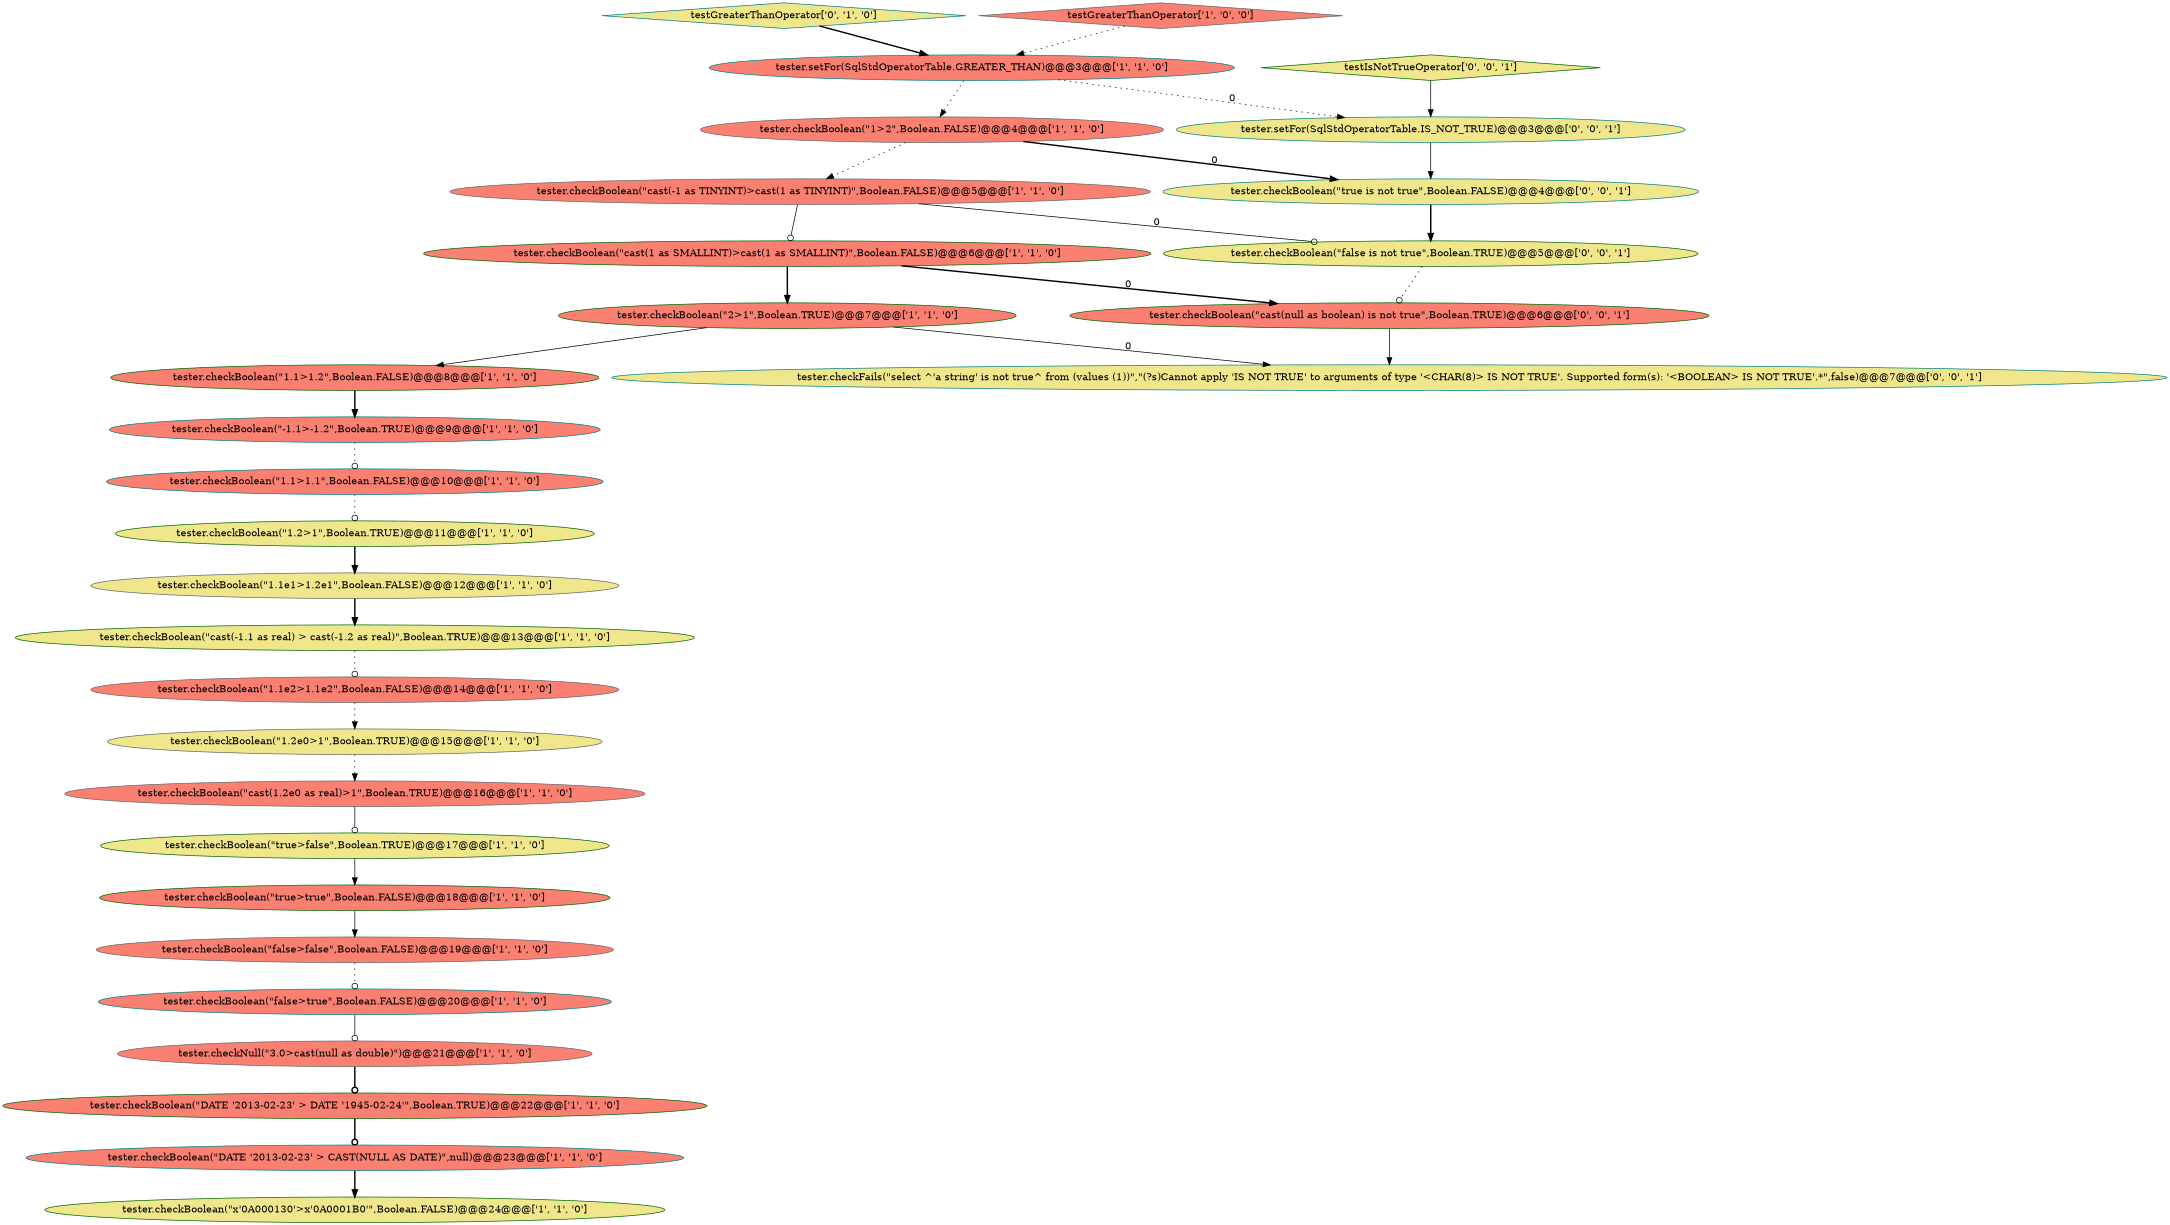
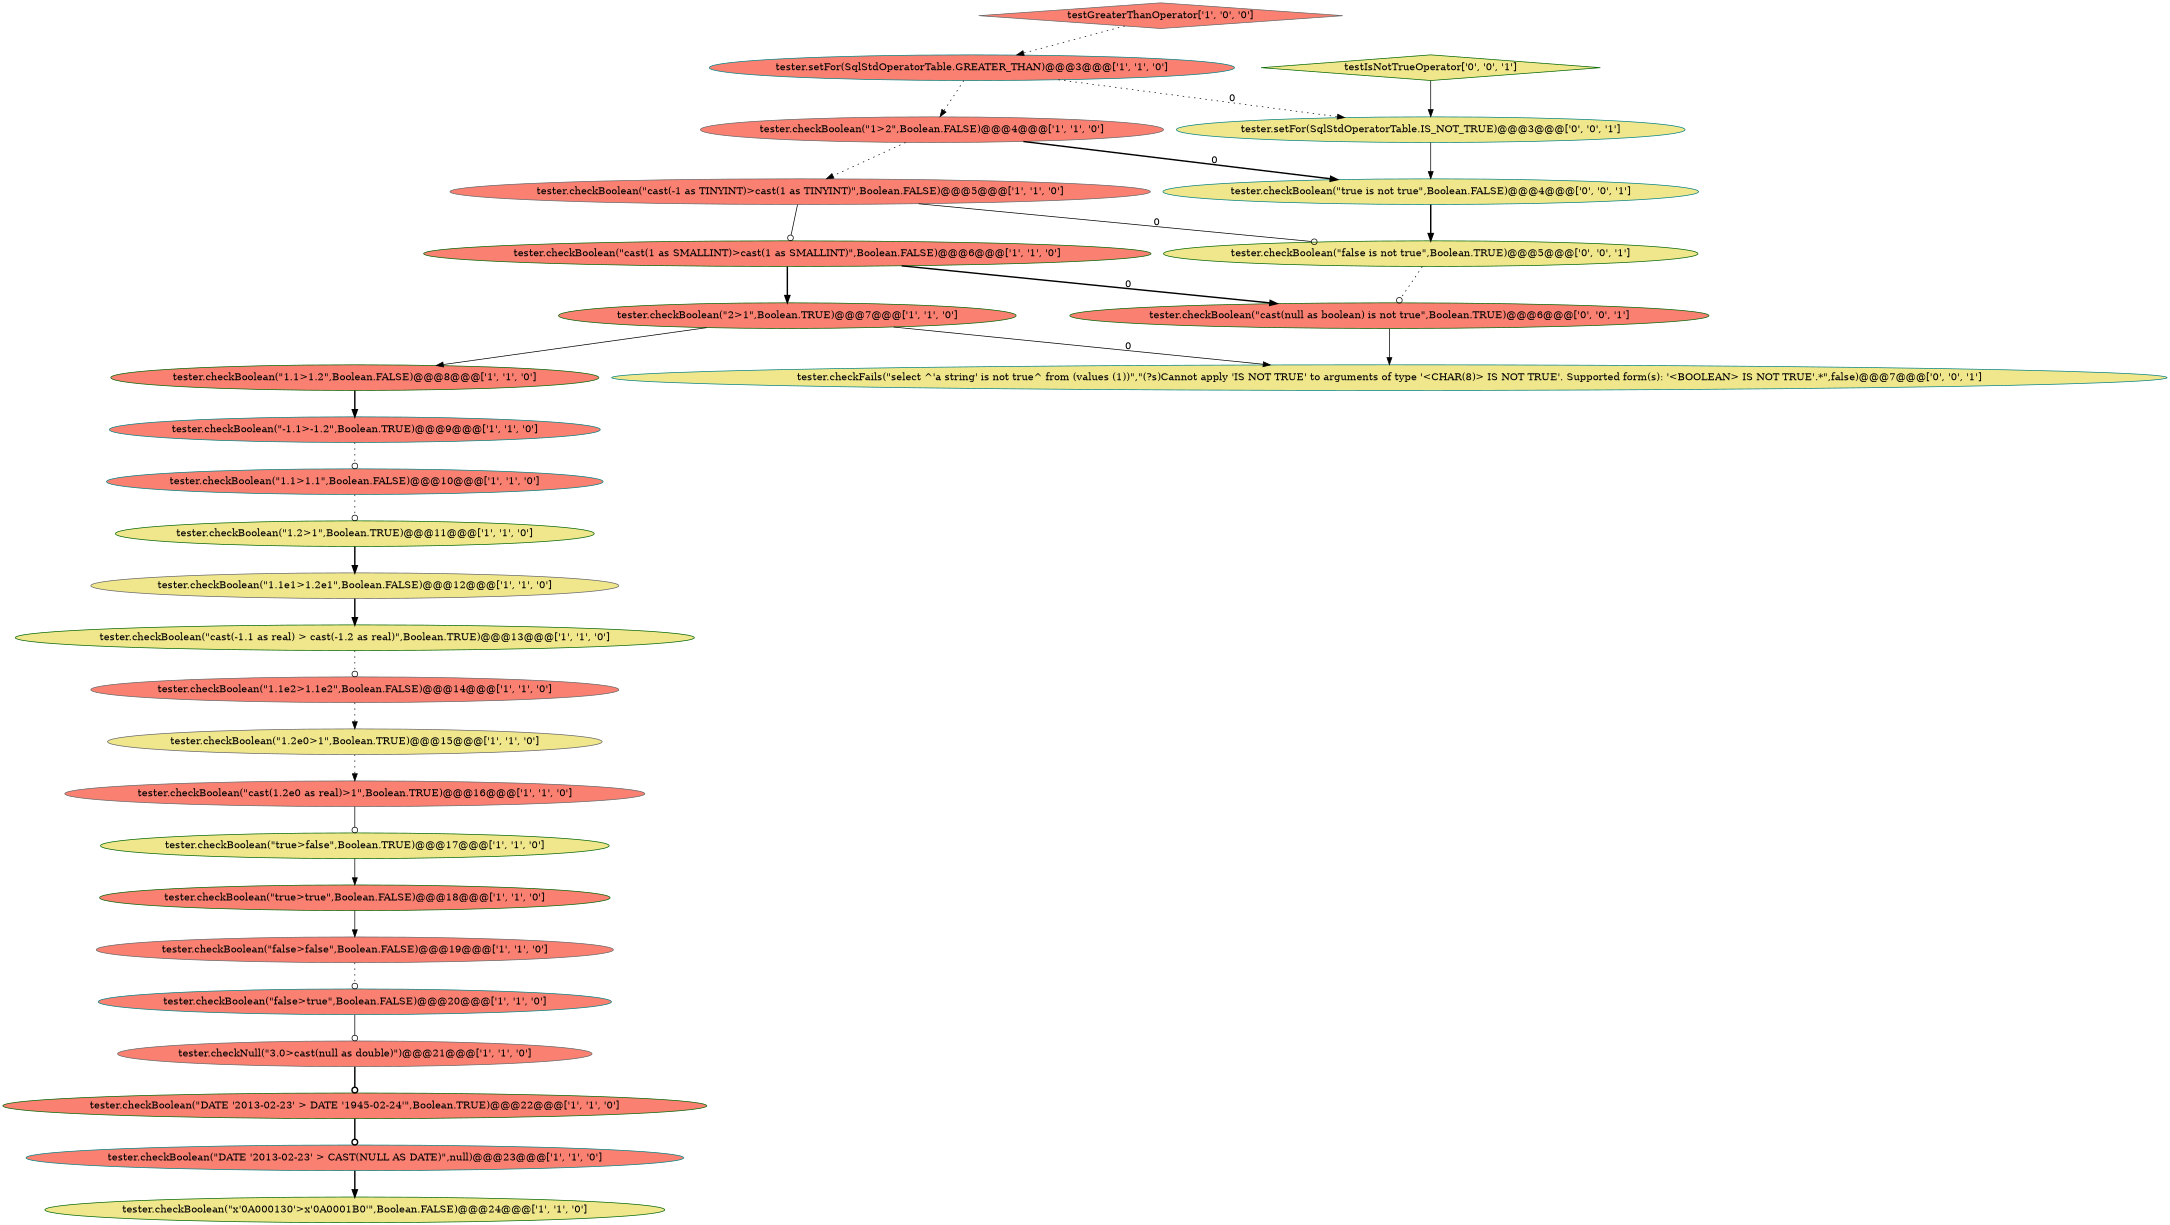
(784, 16) -> none
